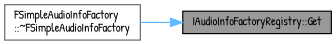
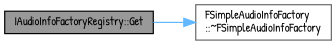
(155, 22) -> (168, 22)
